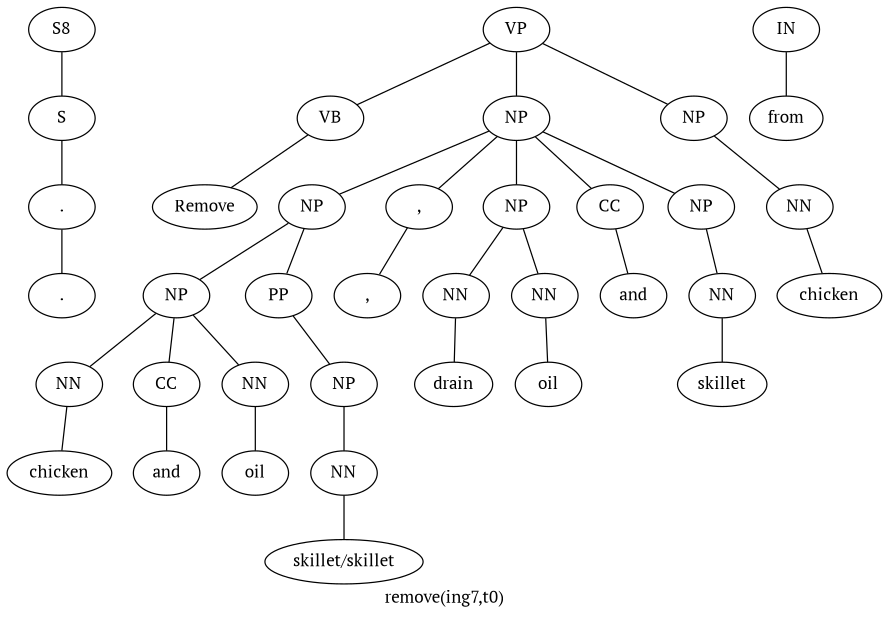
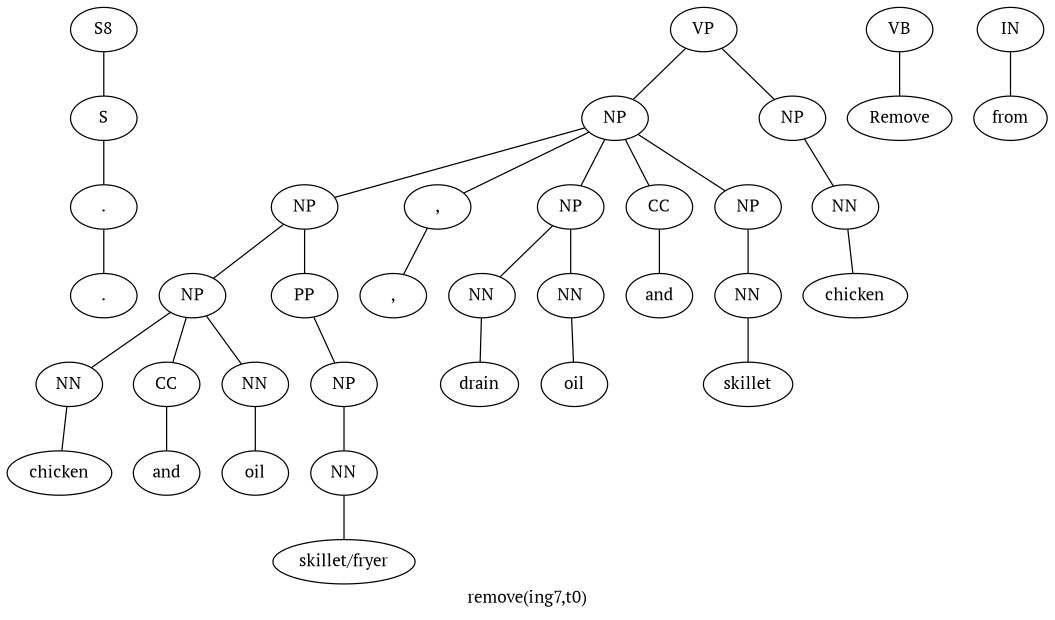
(423, 74) -> none
(344, 562) -> (344, 562)
